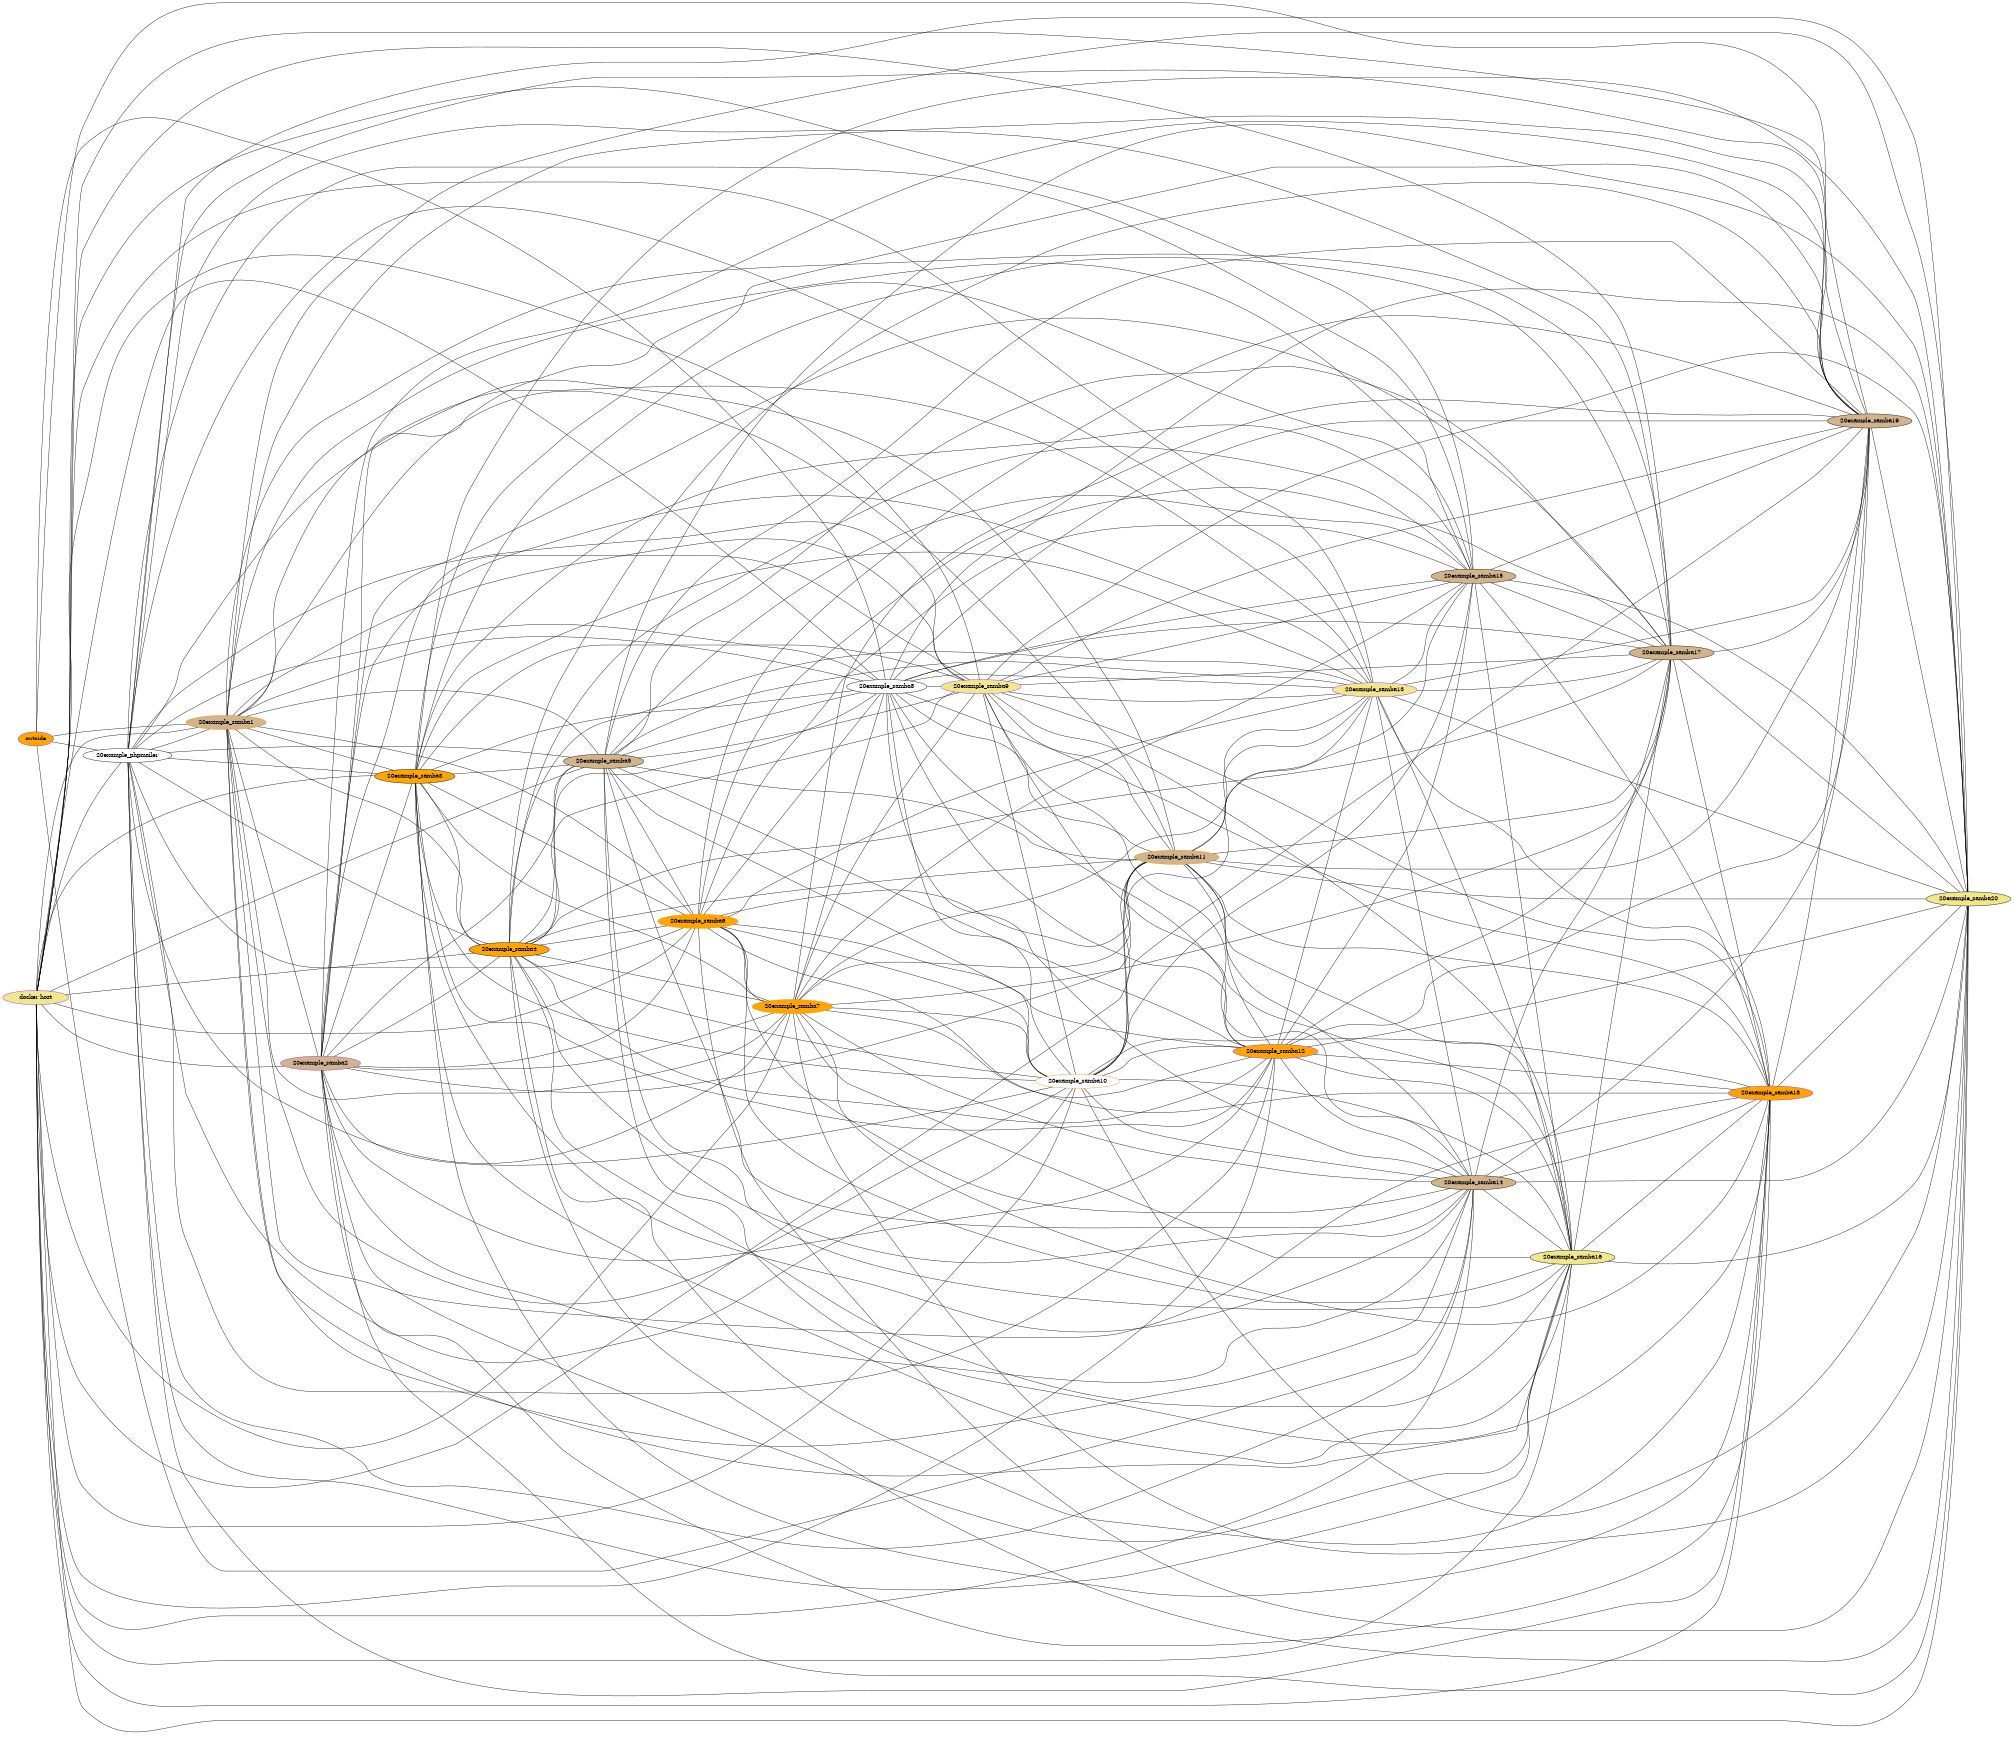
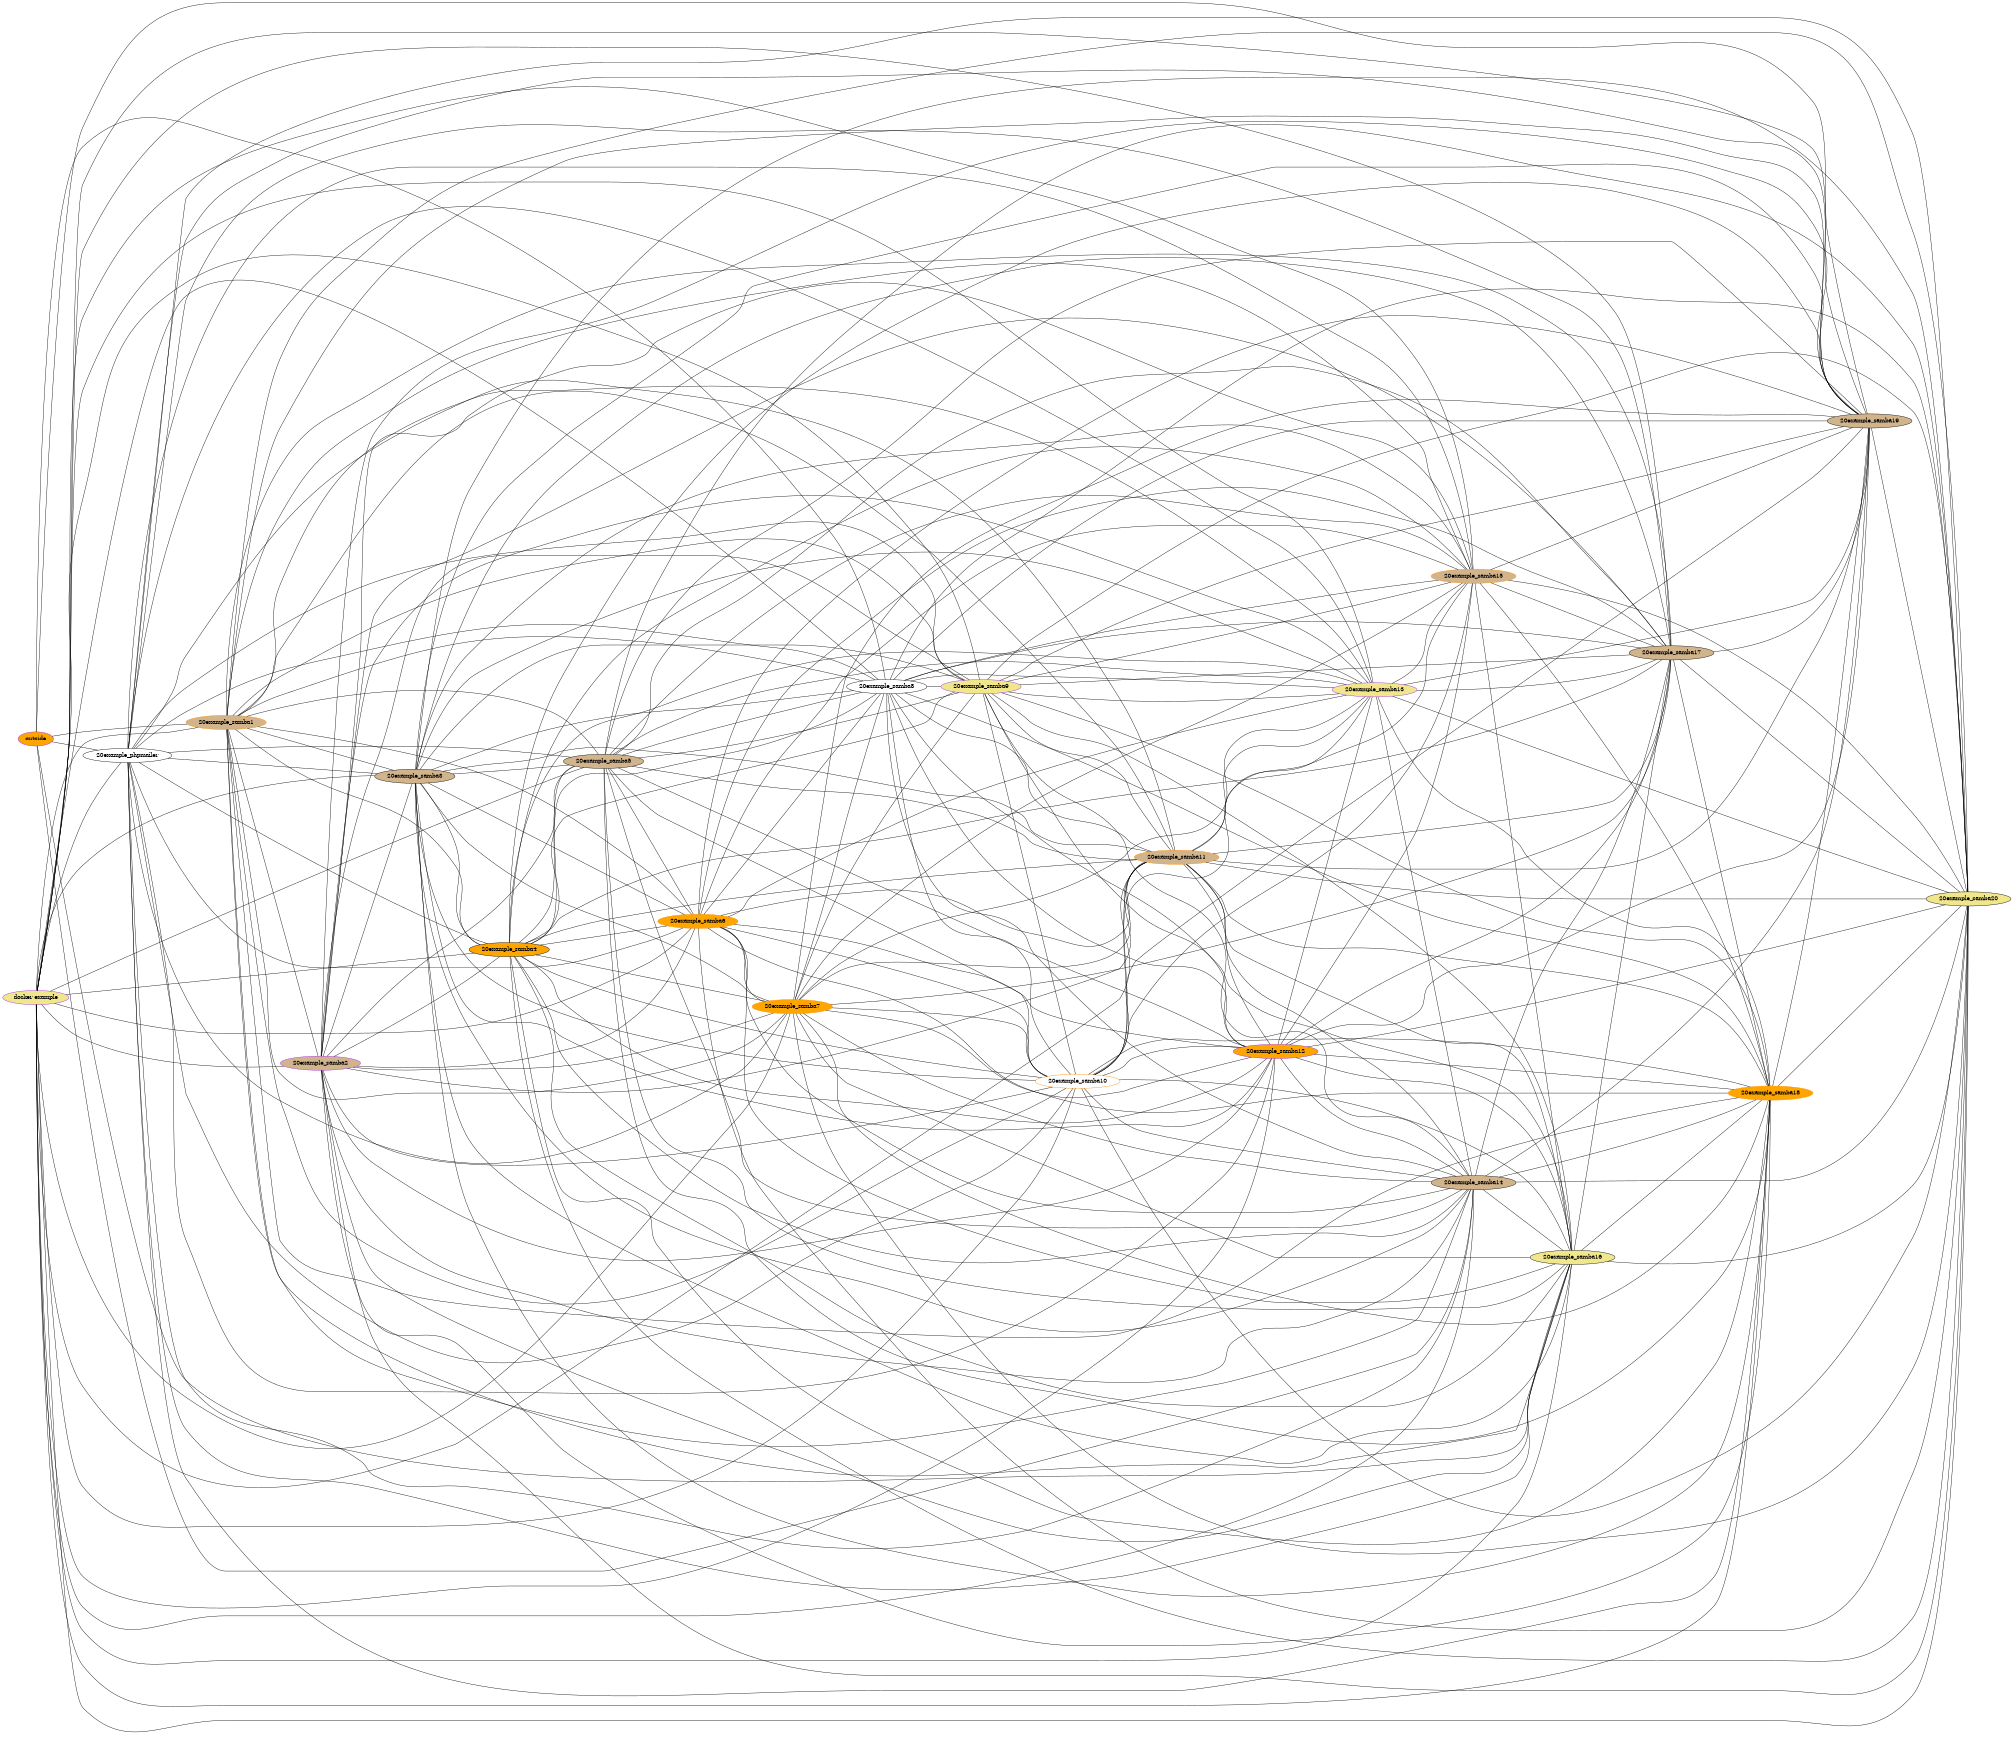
(1474, 576) -> (1474, 576)
(180, 740) -> none
none -> (804, 769)
(415, 776) -> (415, 776)
(1494, 967) -> (612, 1479)
(36, 998) -> (36, 998)
(1771, 1093) -> (1771, 1093)
